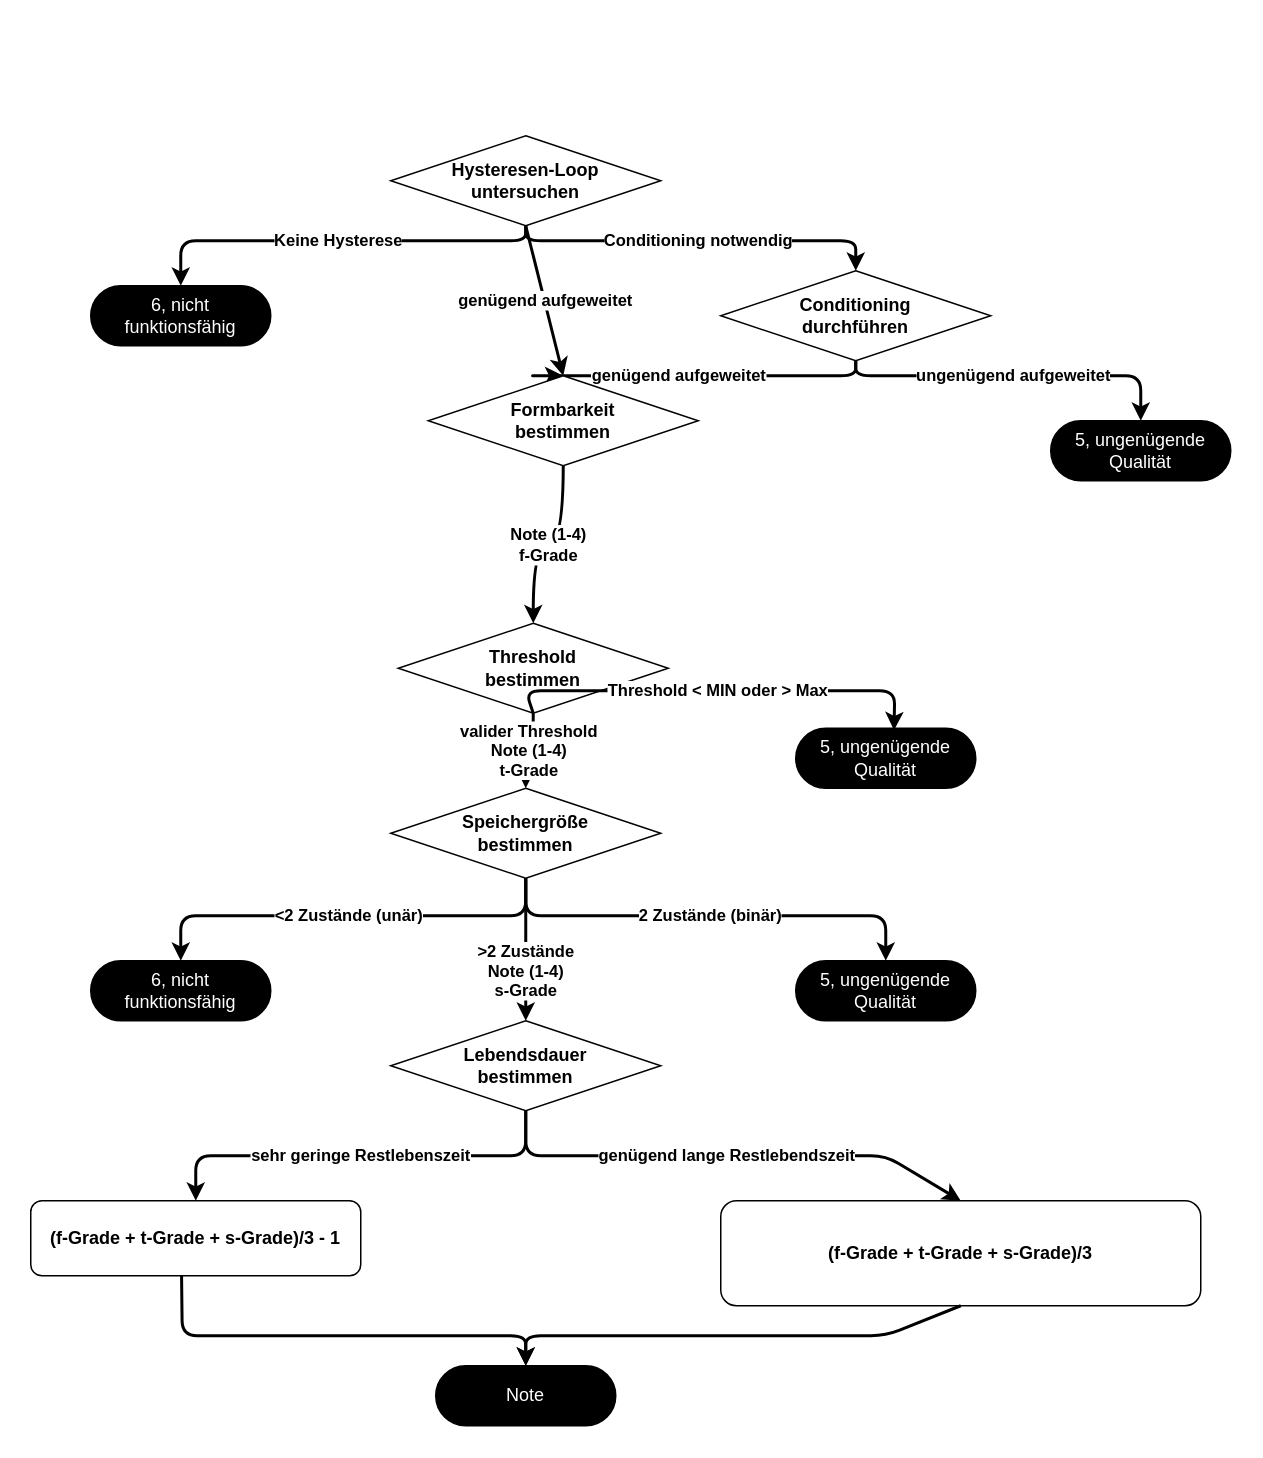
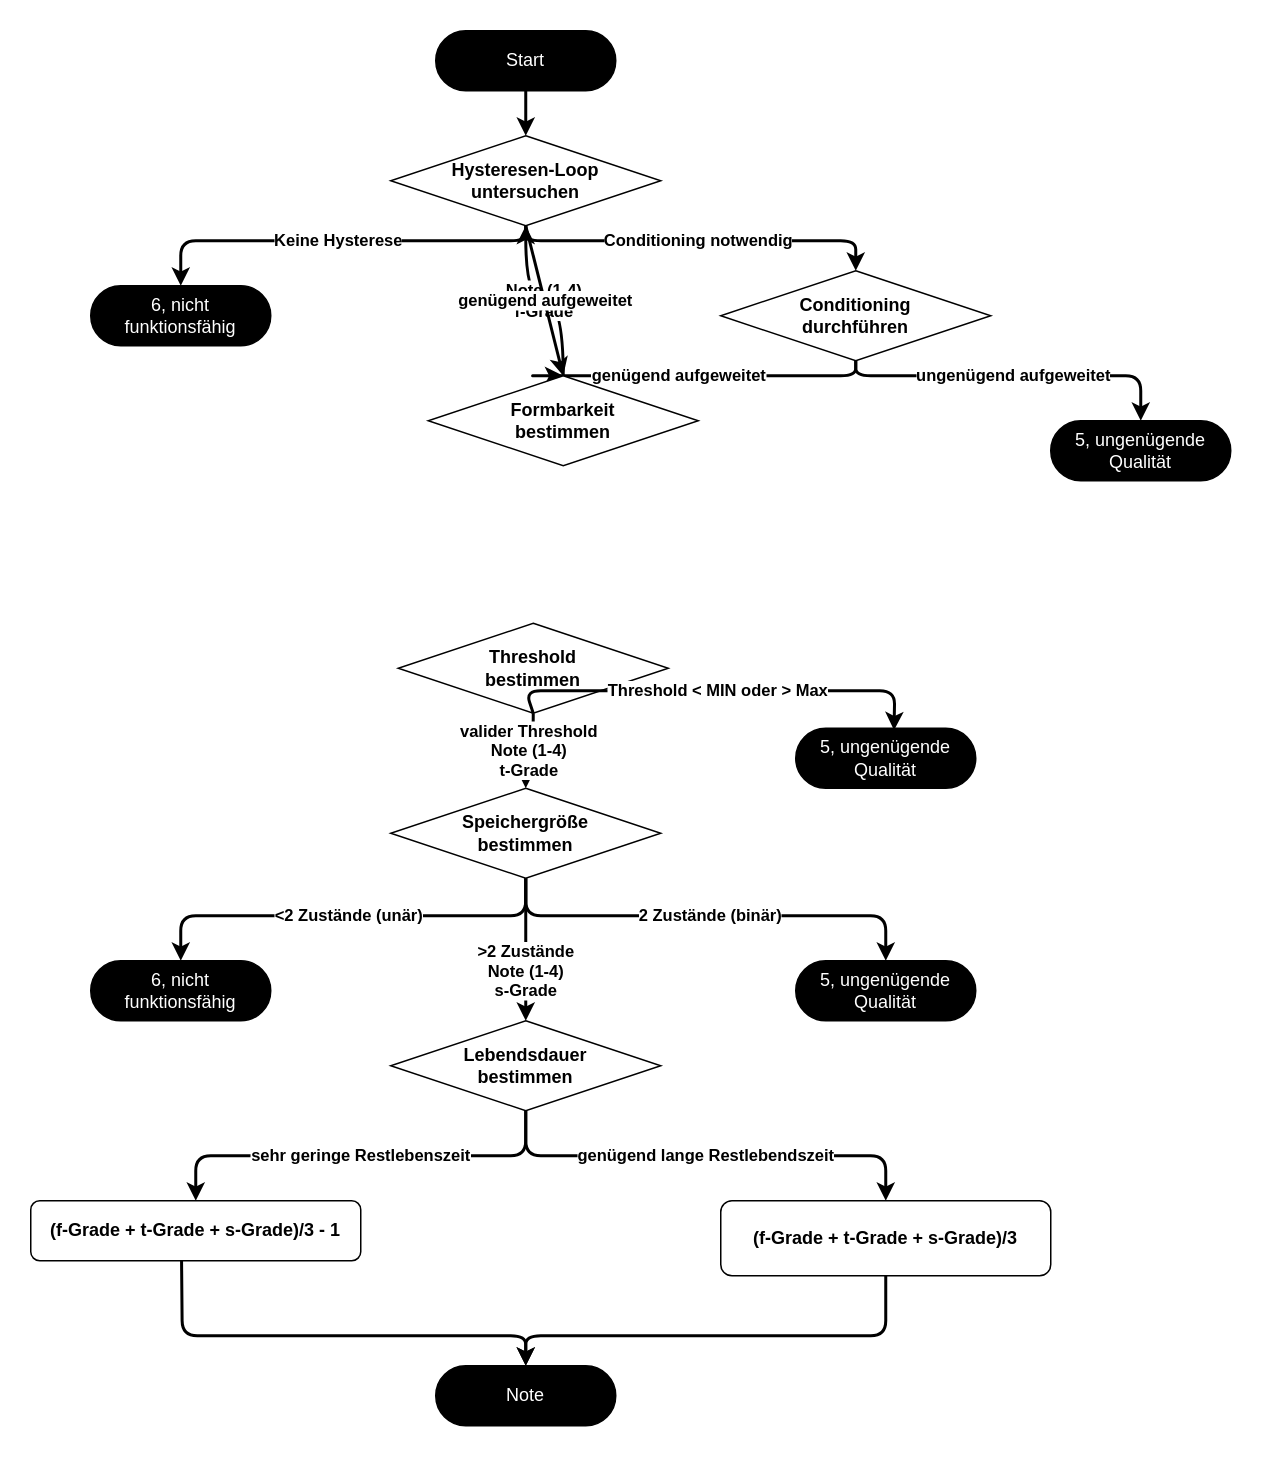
none -> (526, 61)
none -> (526, 107)
(562, 505) -> (527, 267)
(196, 1238) -> (196, 1231)
(961, 1253) -> (886, 1238)
